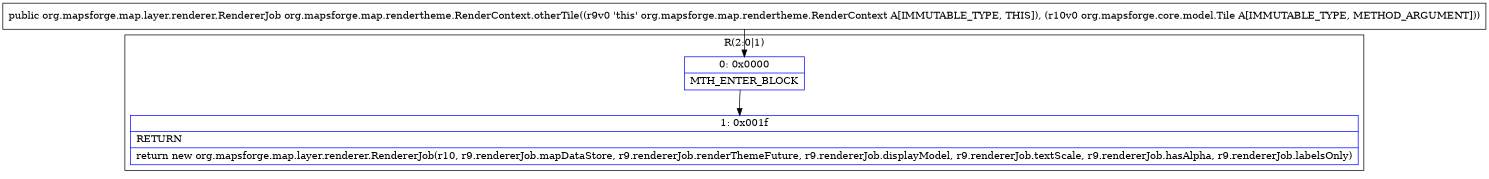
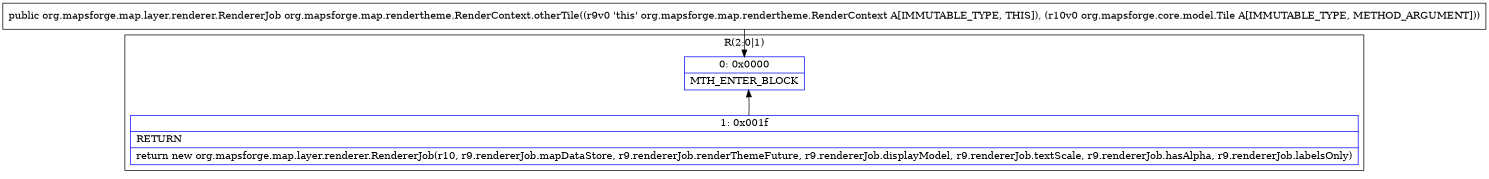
(740, 99) -> (749, 106)
